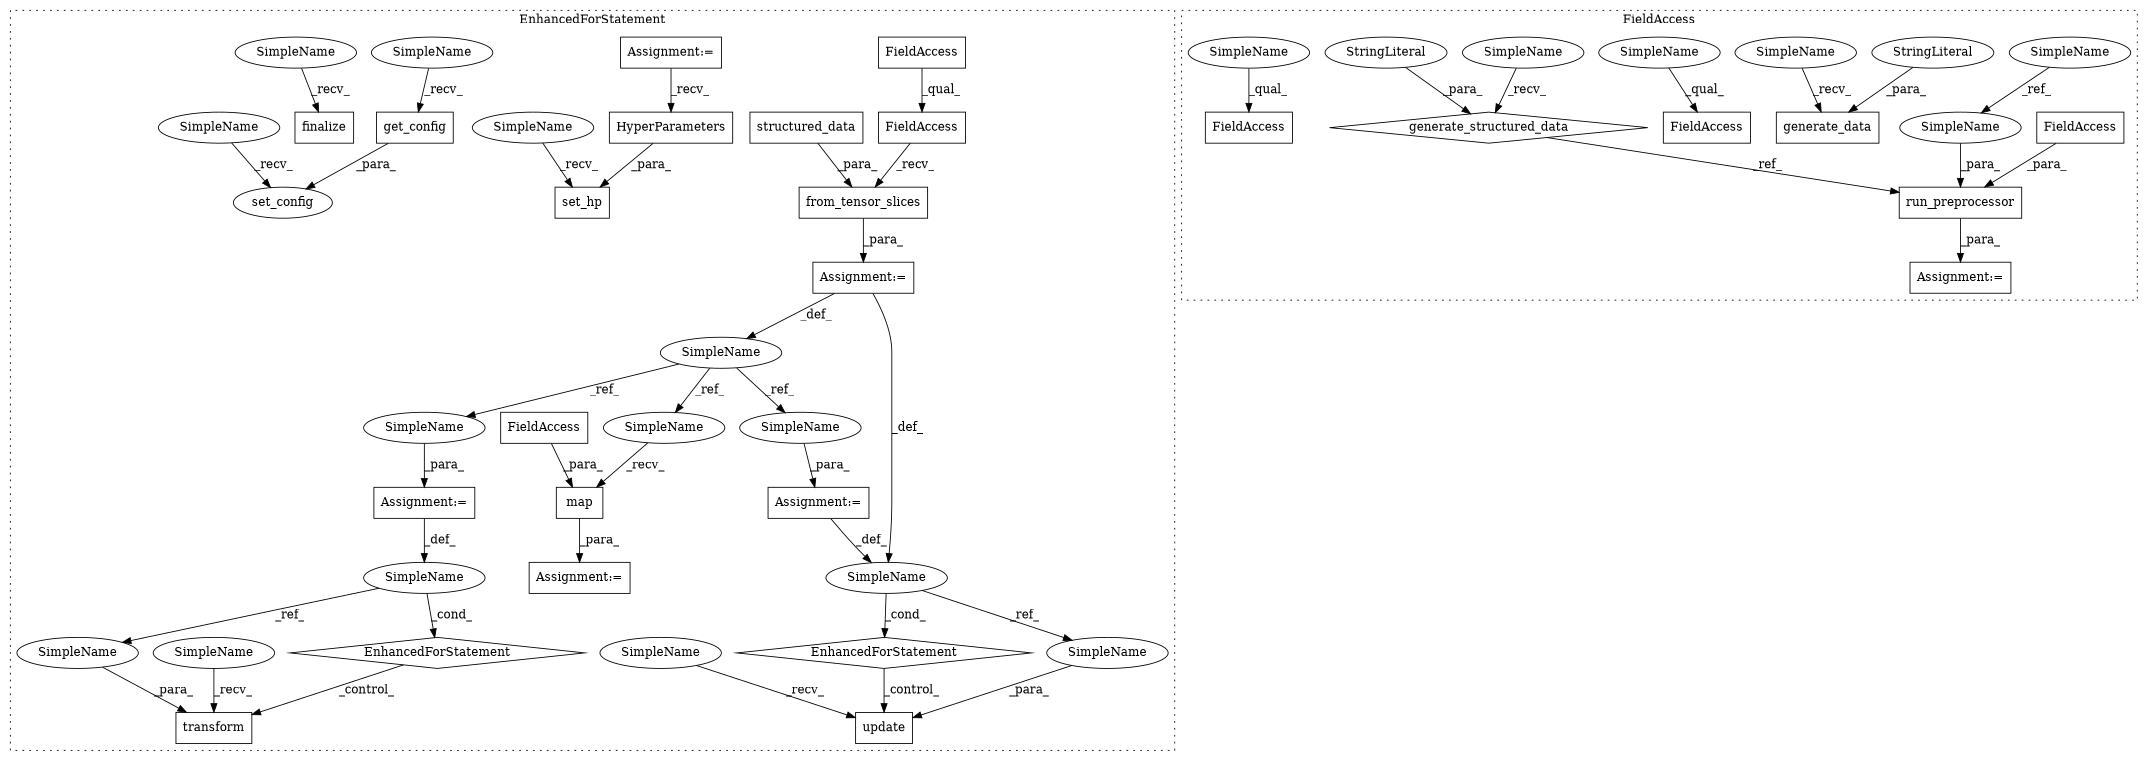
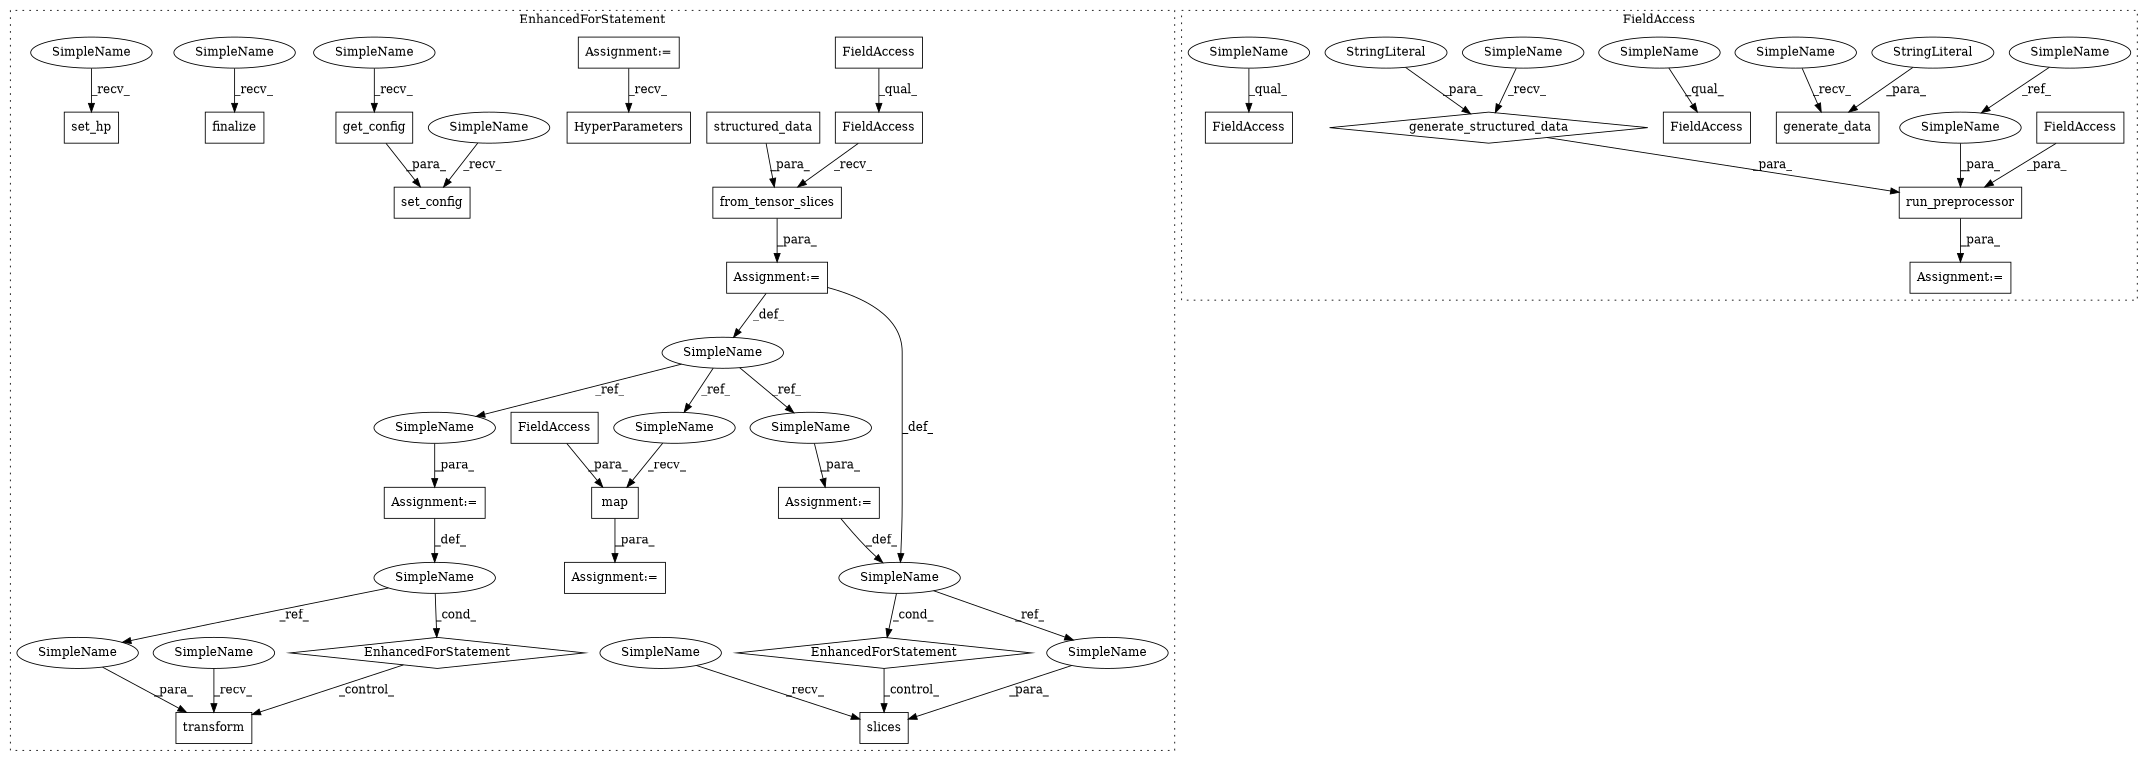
(630, 162) -> none
(1767, 165) -> (1772, 165)
(283, 203) -> (432, 203)
(884, 728) -> (884, 728)
